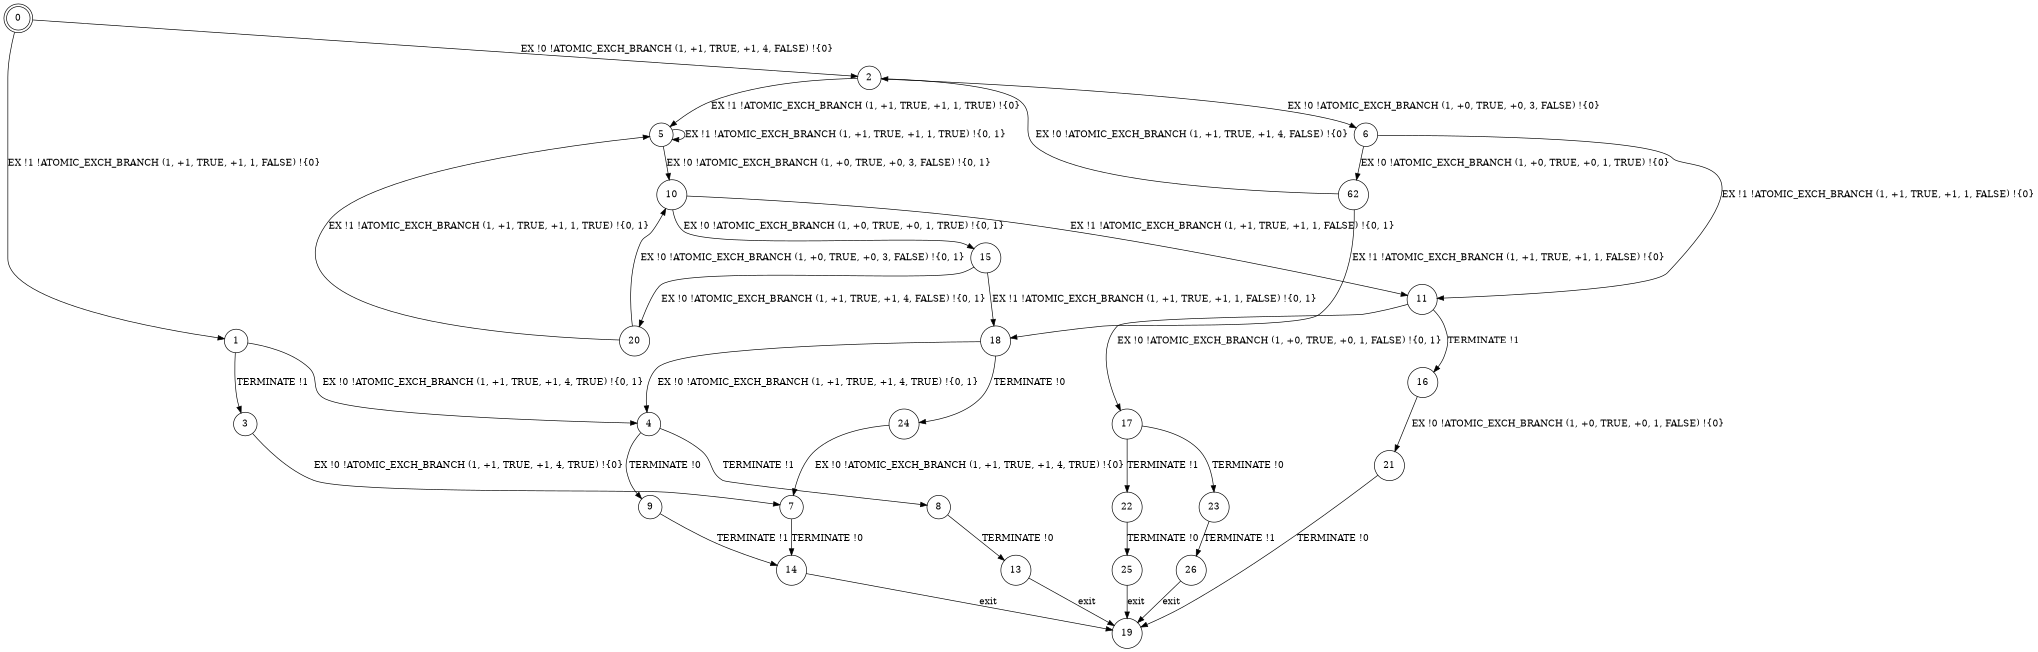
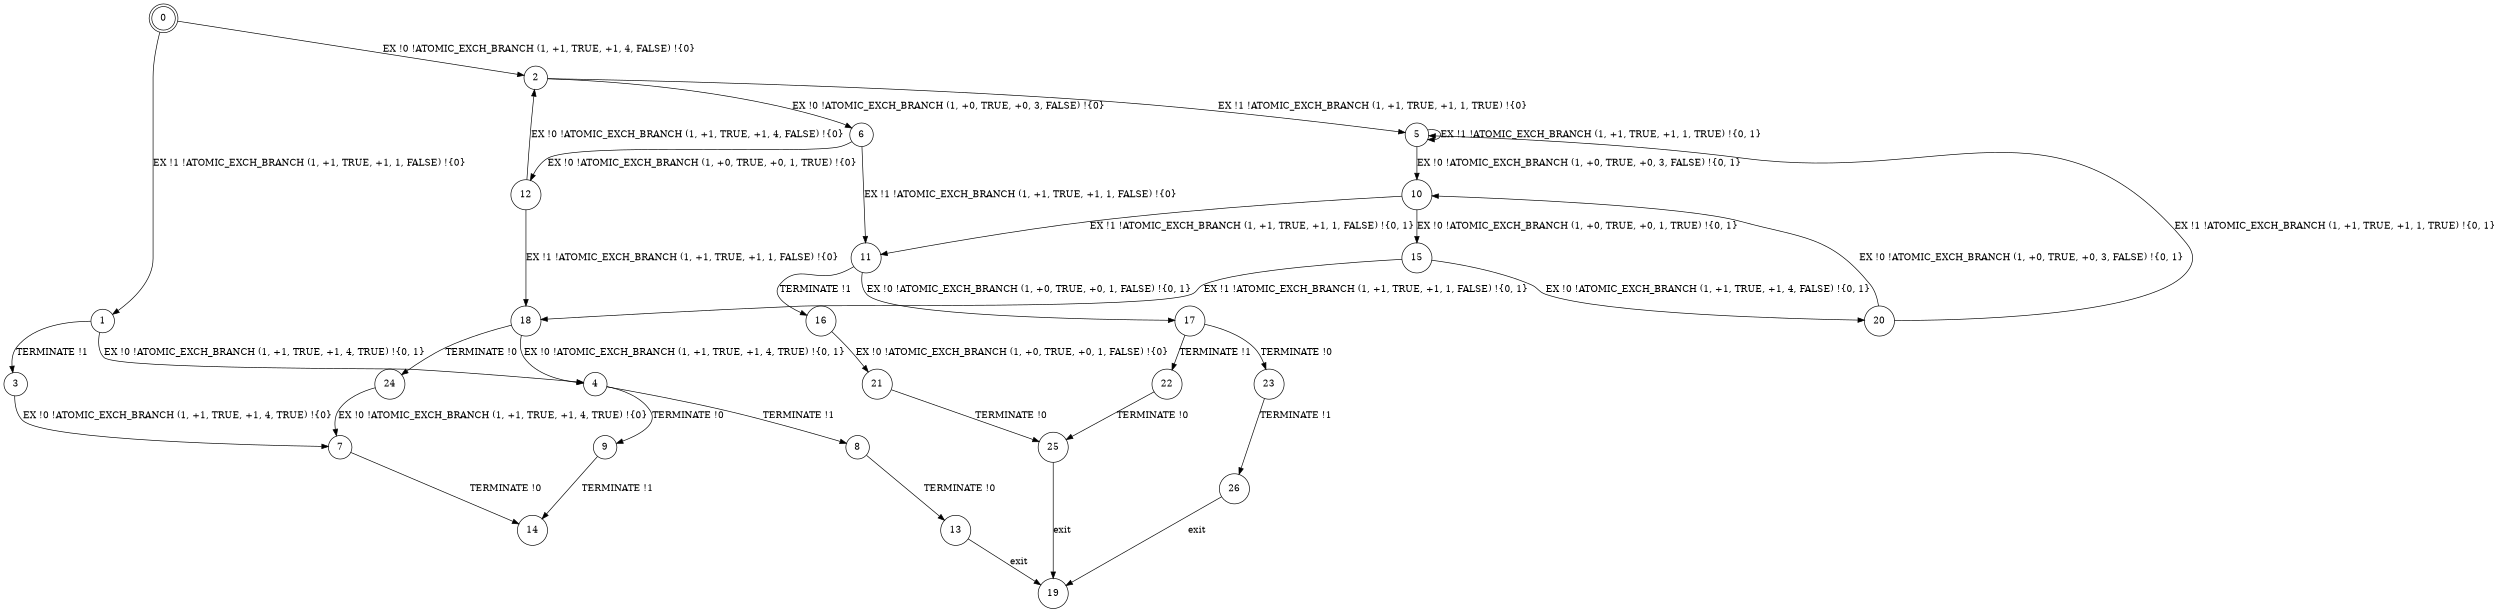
(1353, 195) -> (526, 195)
(1266, 556) -> (962, 415)
(956, 601) -> none
